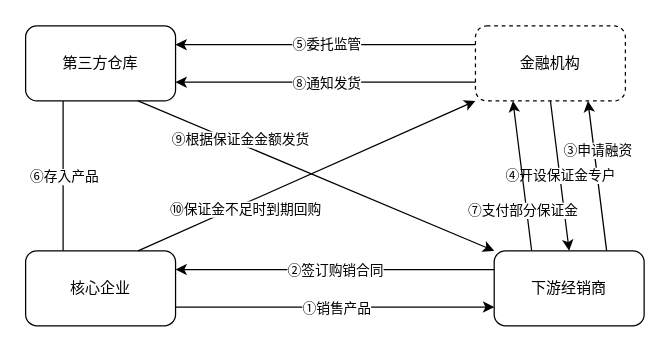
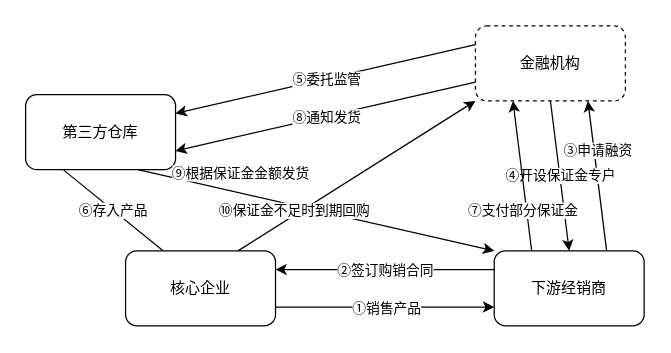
(101, 63) -> (101, 132)
(101, 288) -> (201, 288)
